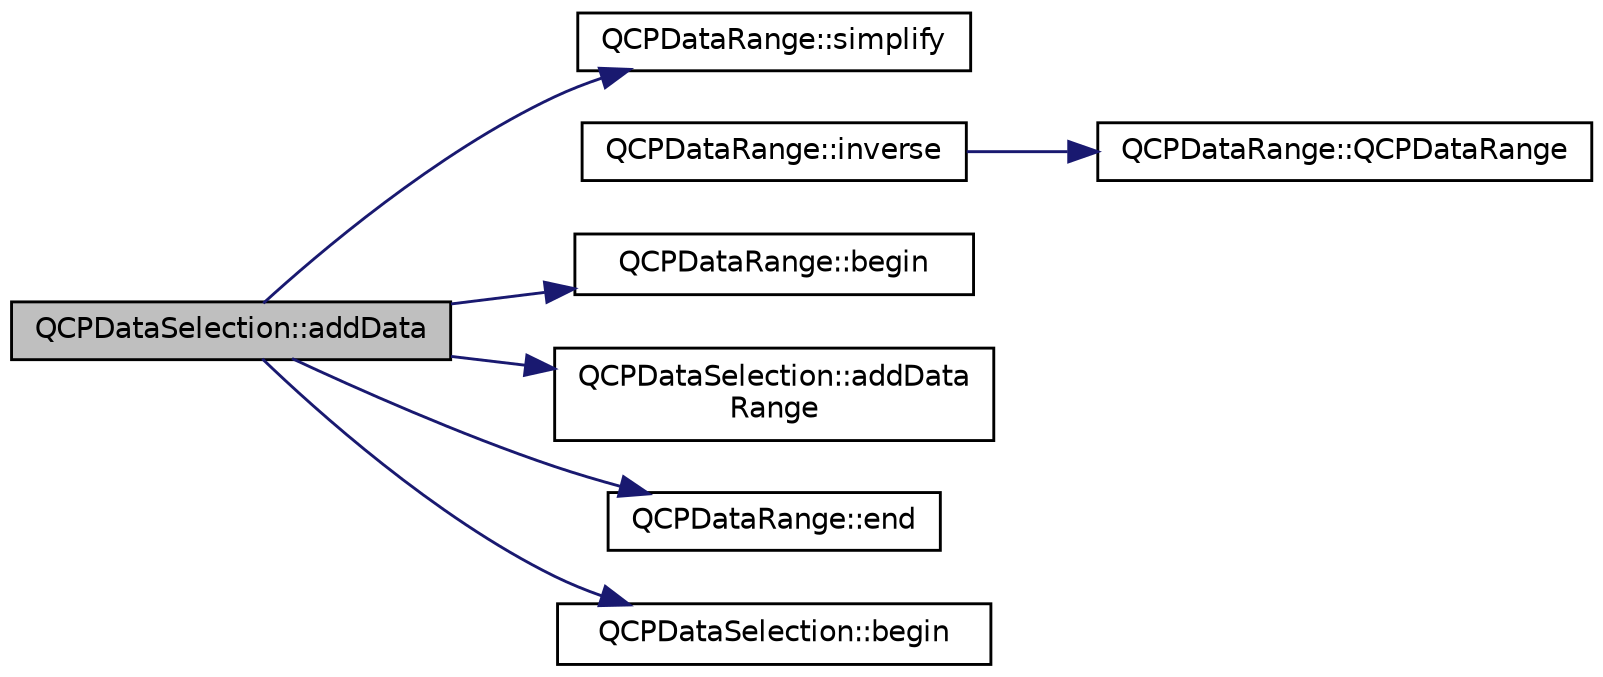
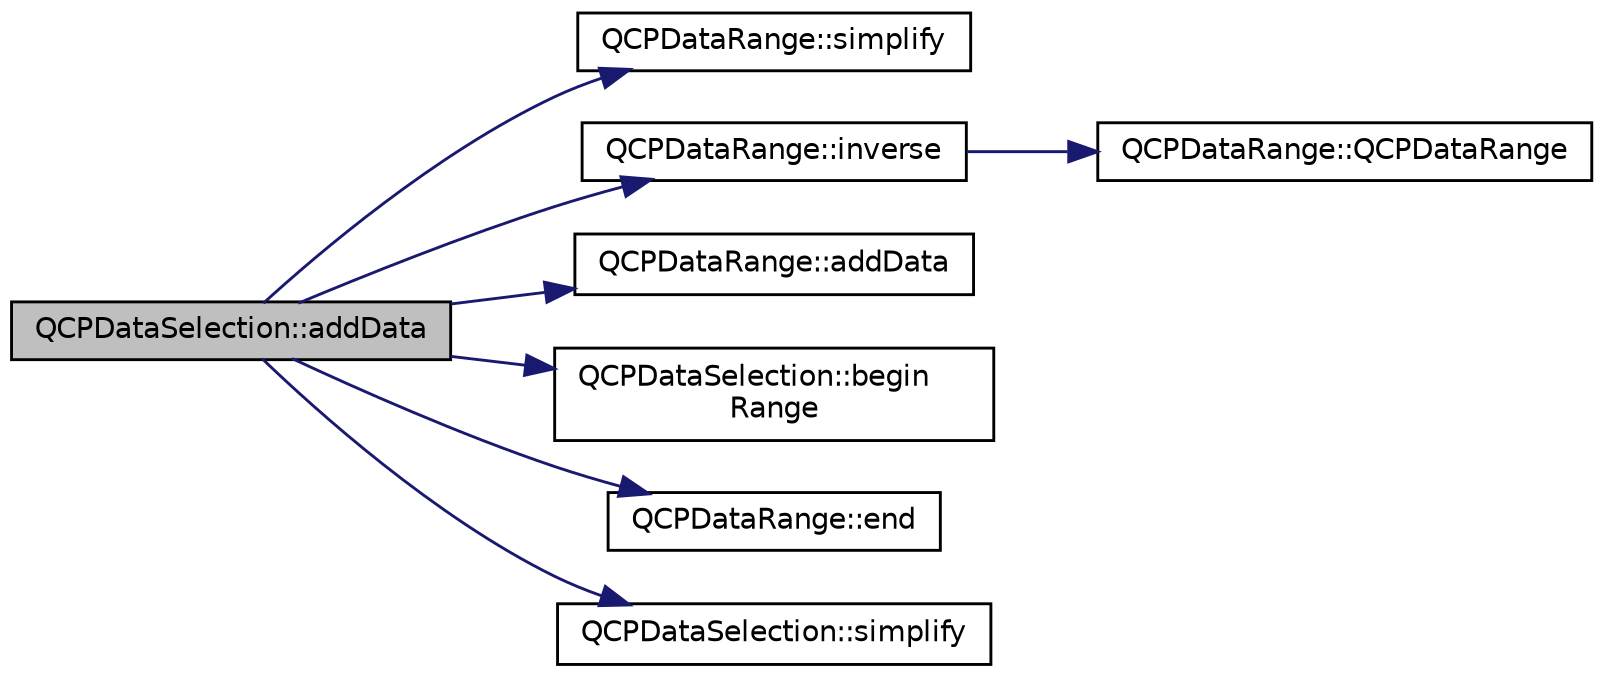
none -> (459, 240)
(774, 264) -> (774, 264)
(774, 394) -> (774, 394)
(774, 634) -> (774, 634)
